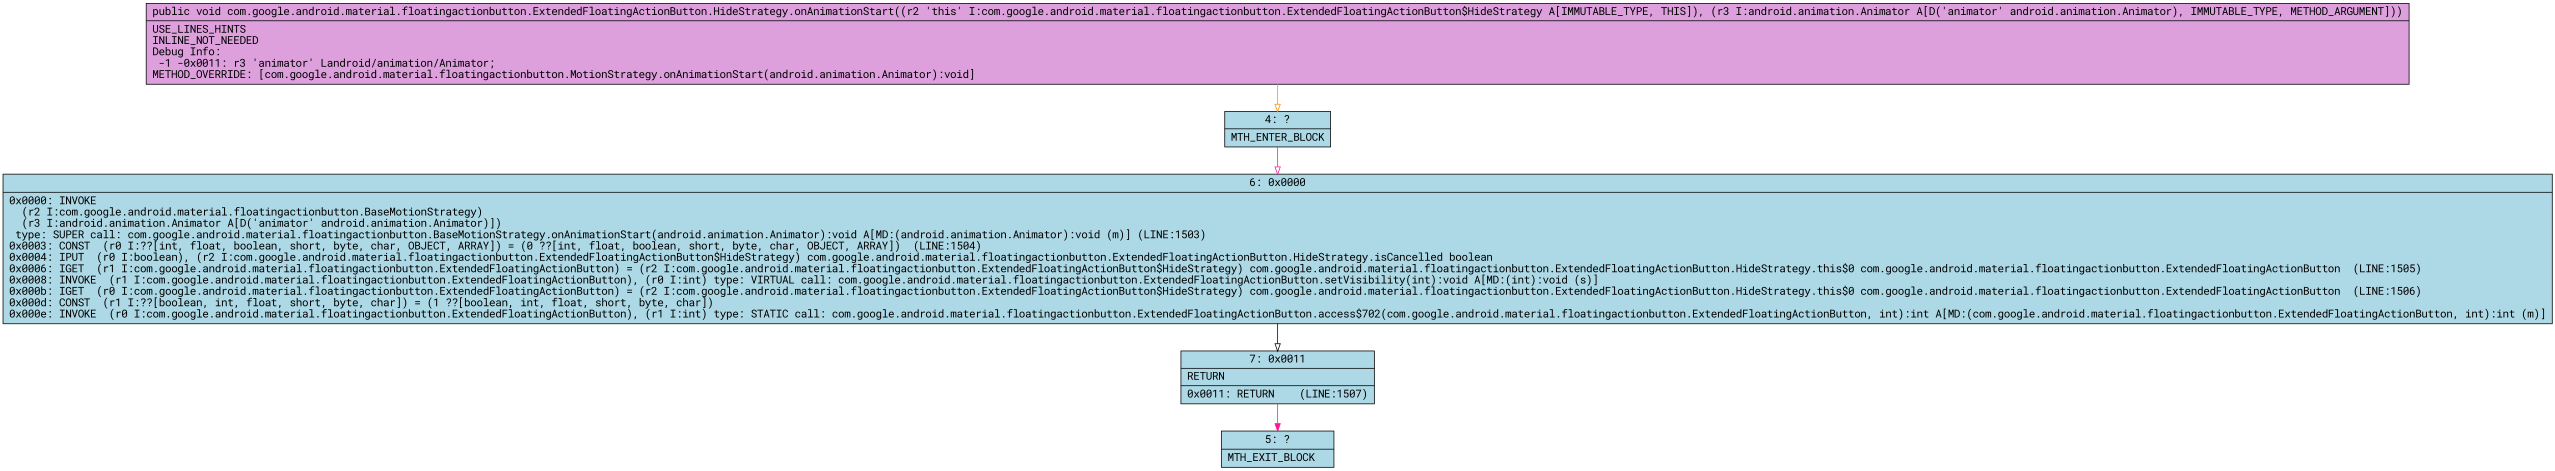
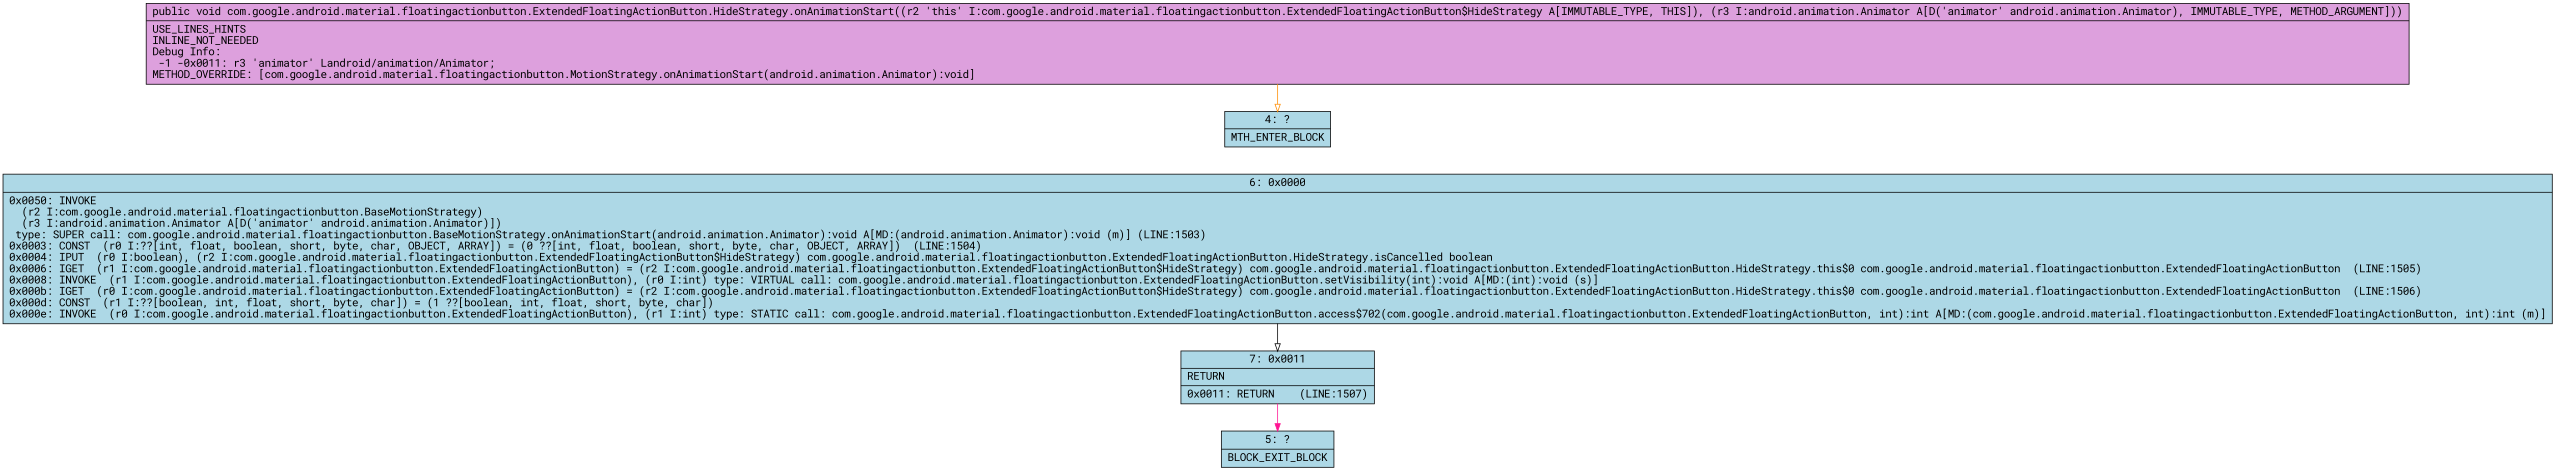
(1278, 157) -> none
(59, 201) -> (59, 201)
(1271, 458) -> (1278, 458)
